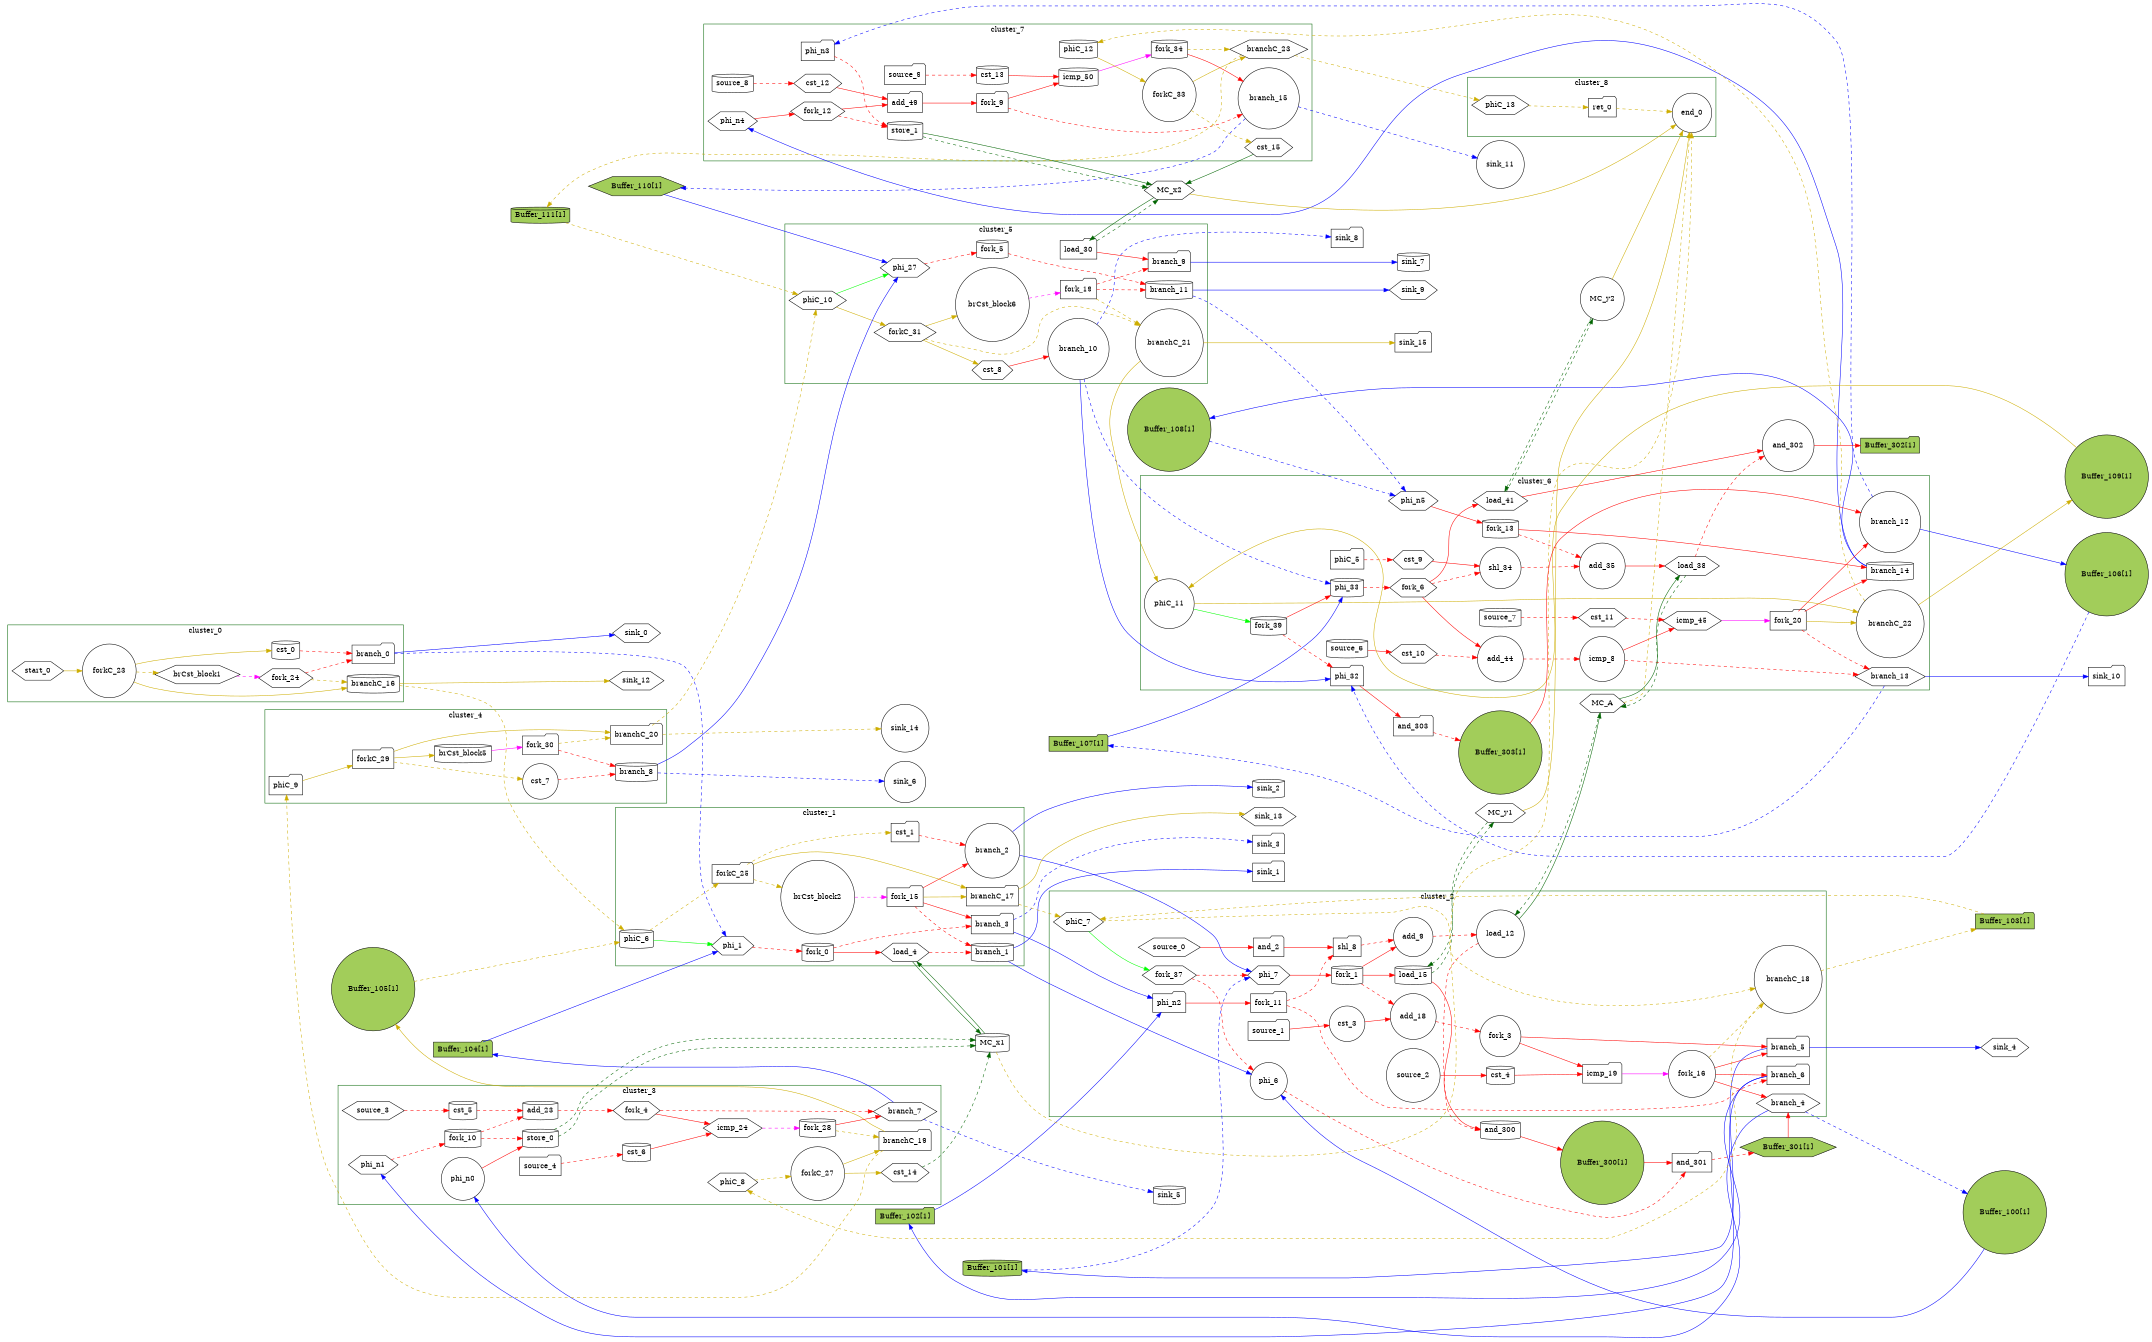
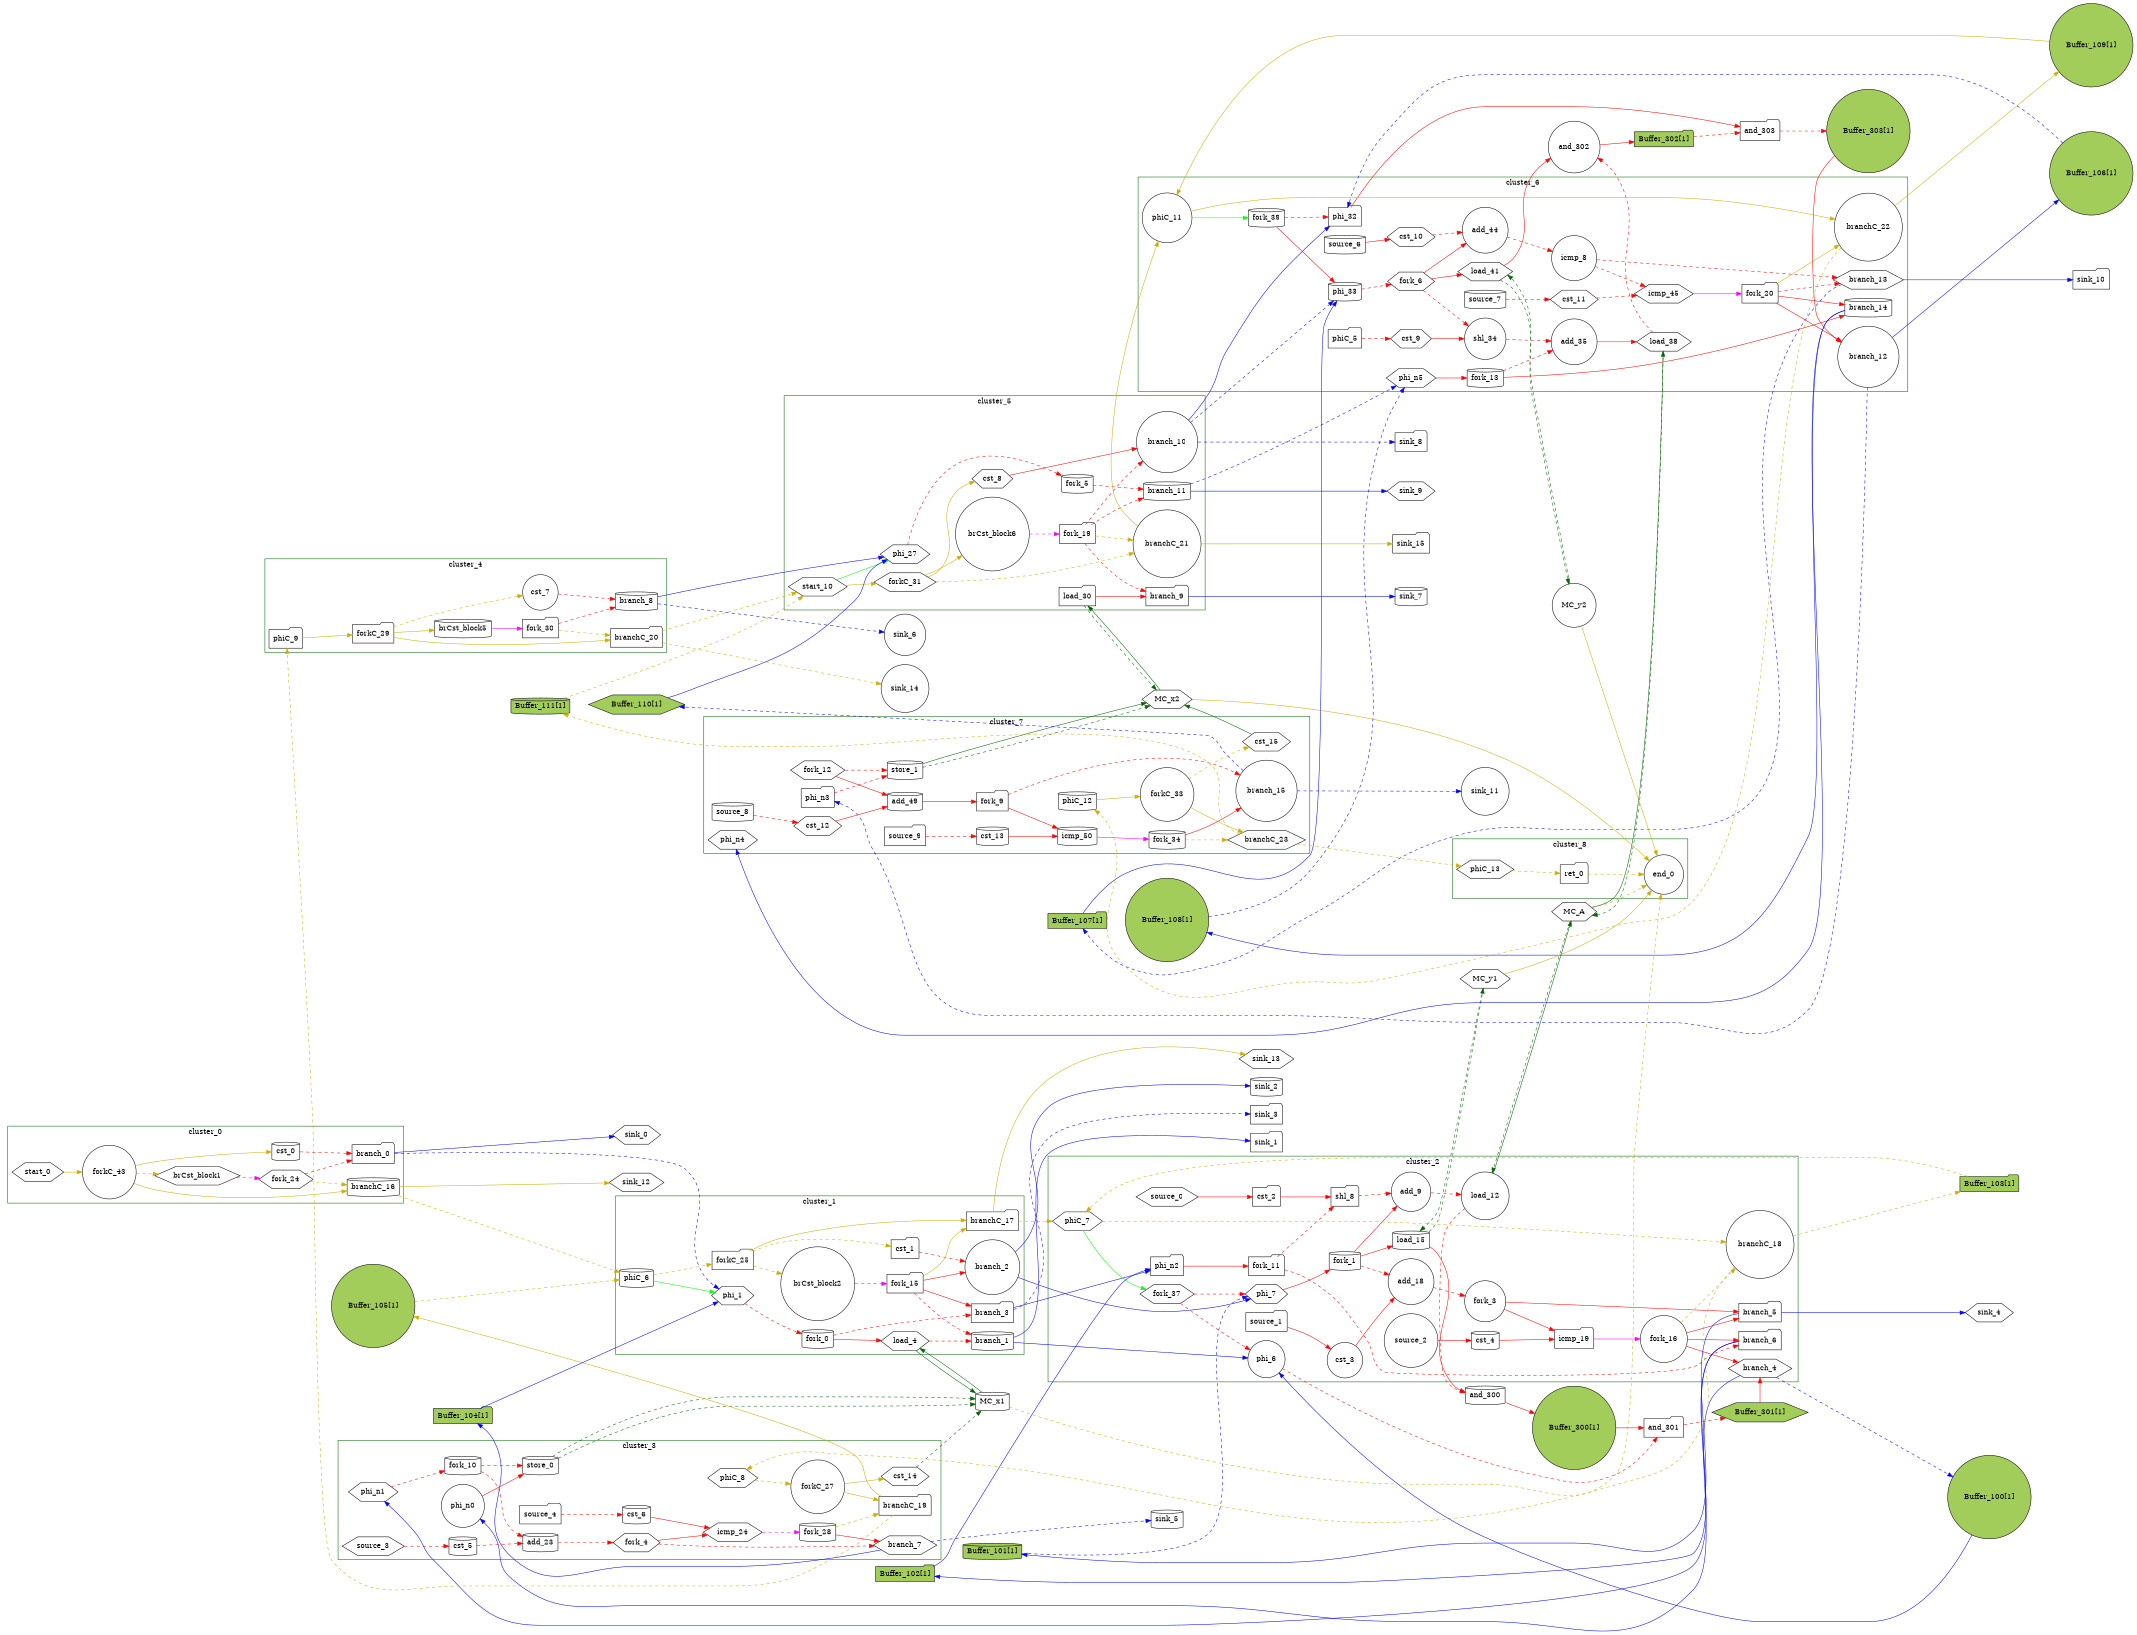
(905, 103) -> (905, 802)
(772, 117) -> none
none -> (1714, 135)
(818, 300) -> (818, 587)
none -> (1110, 495)
(1645, 641) -> (1618, 276)
(109, 671) -> (109, 1172)
(1269, 947) -> (1267, 1197)
